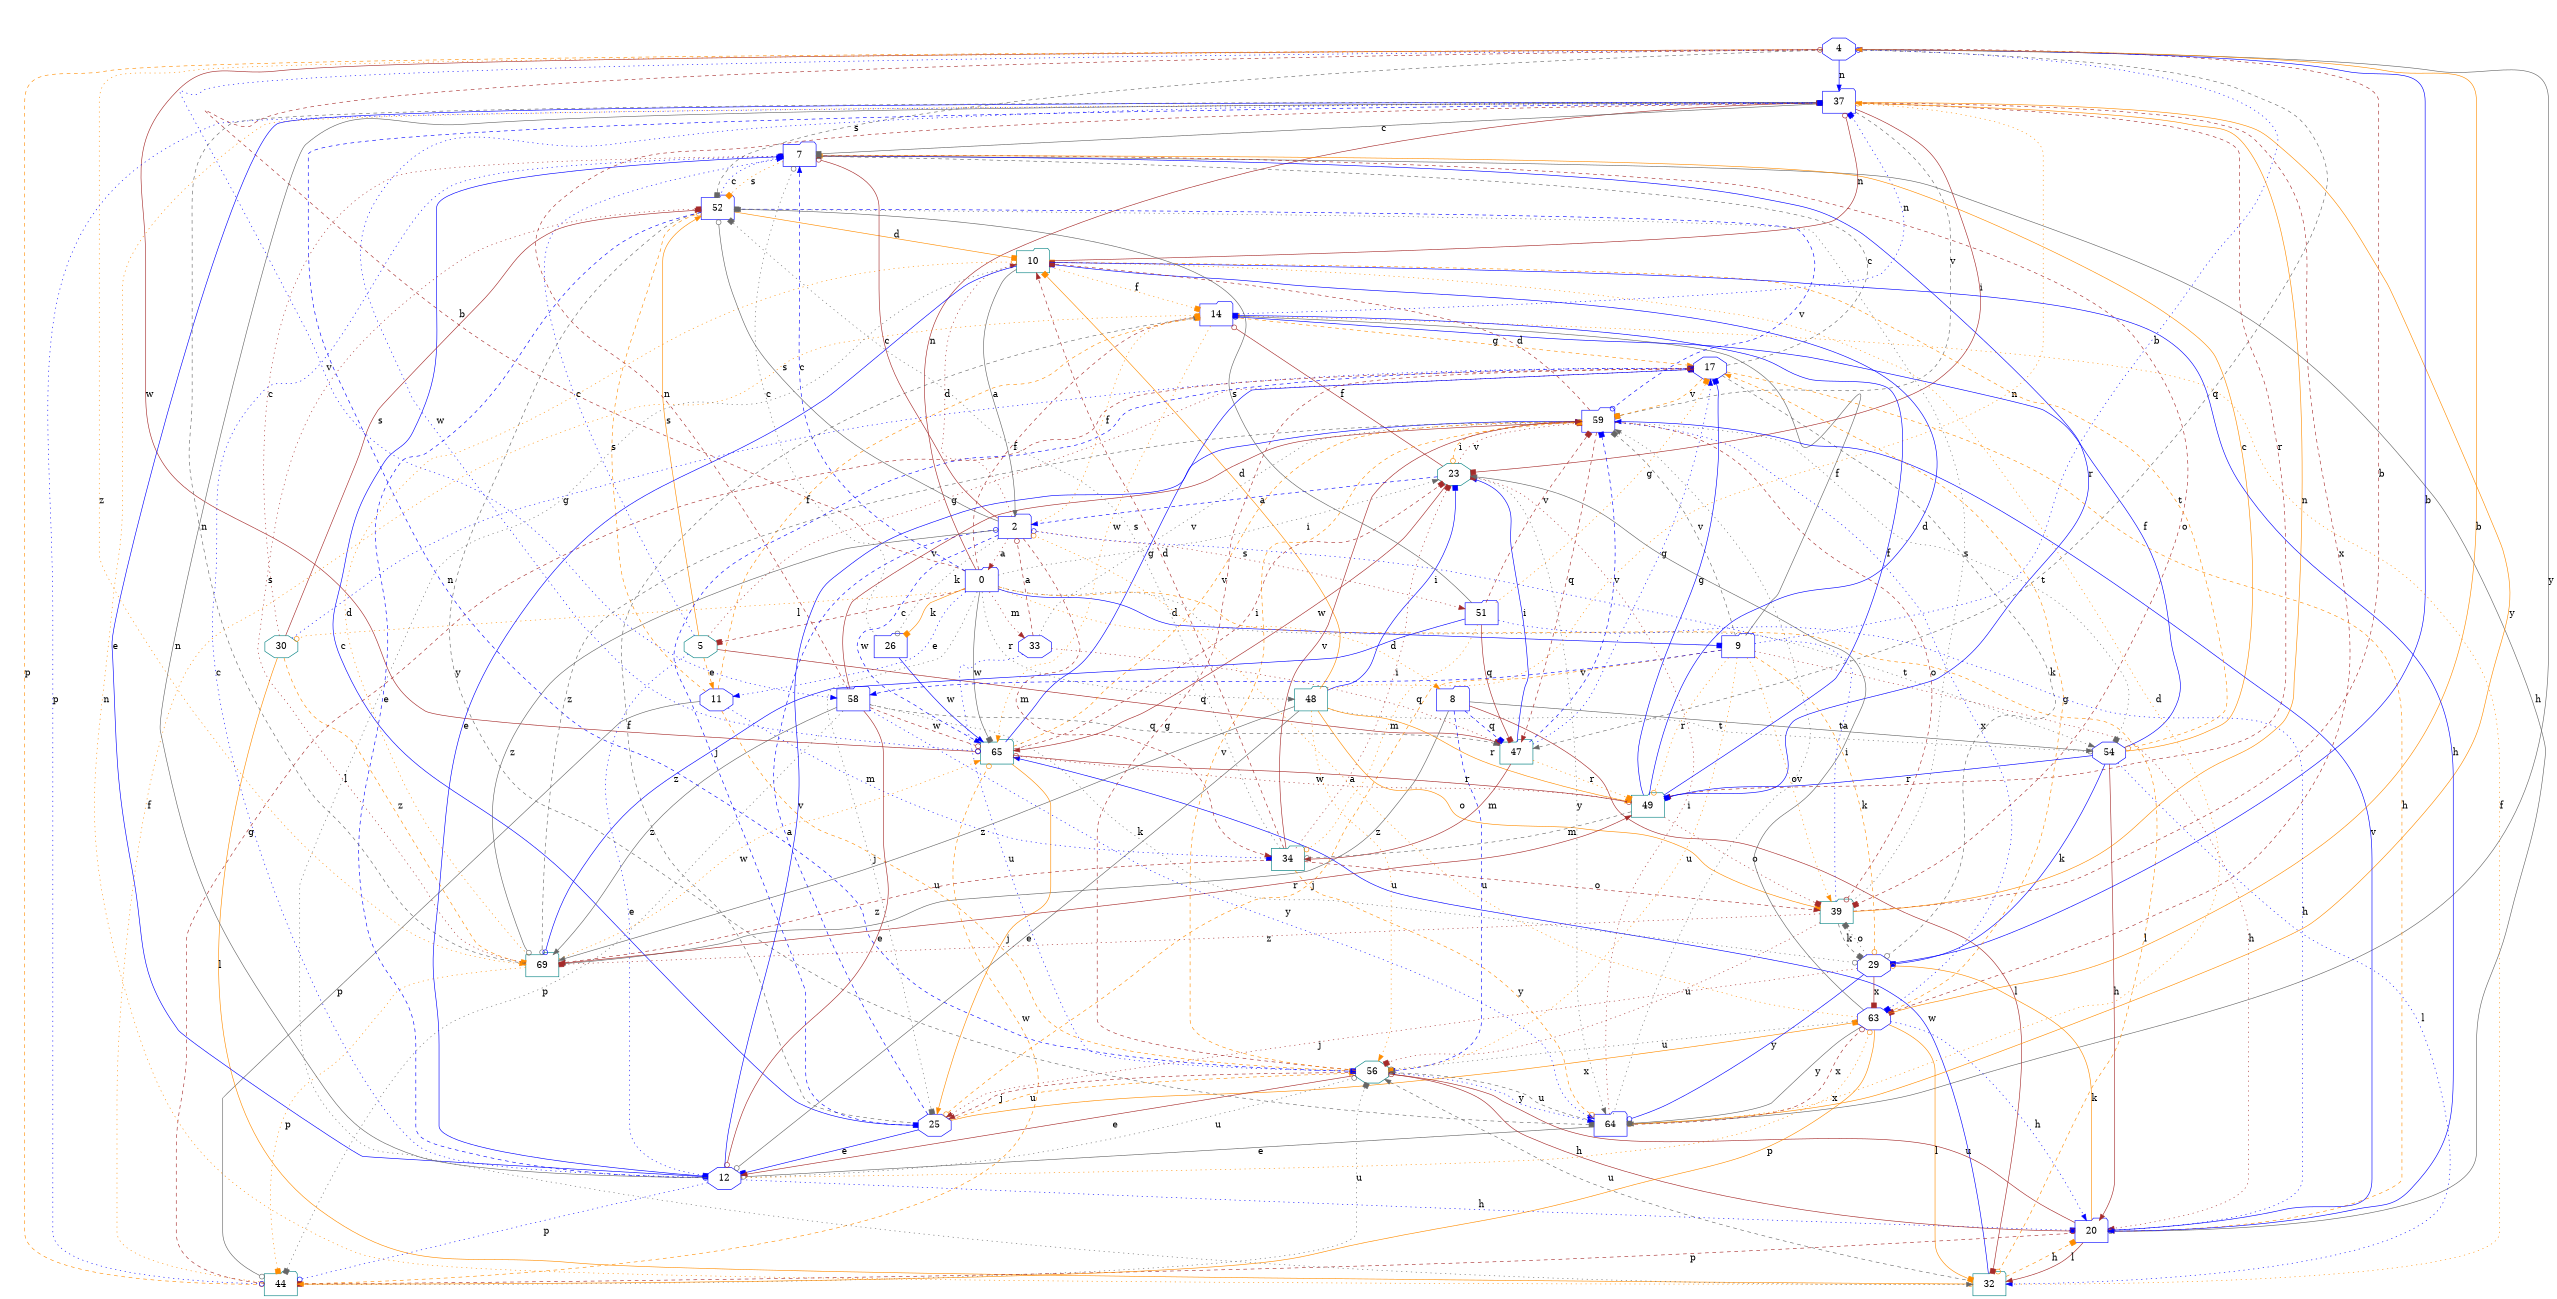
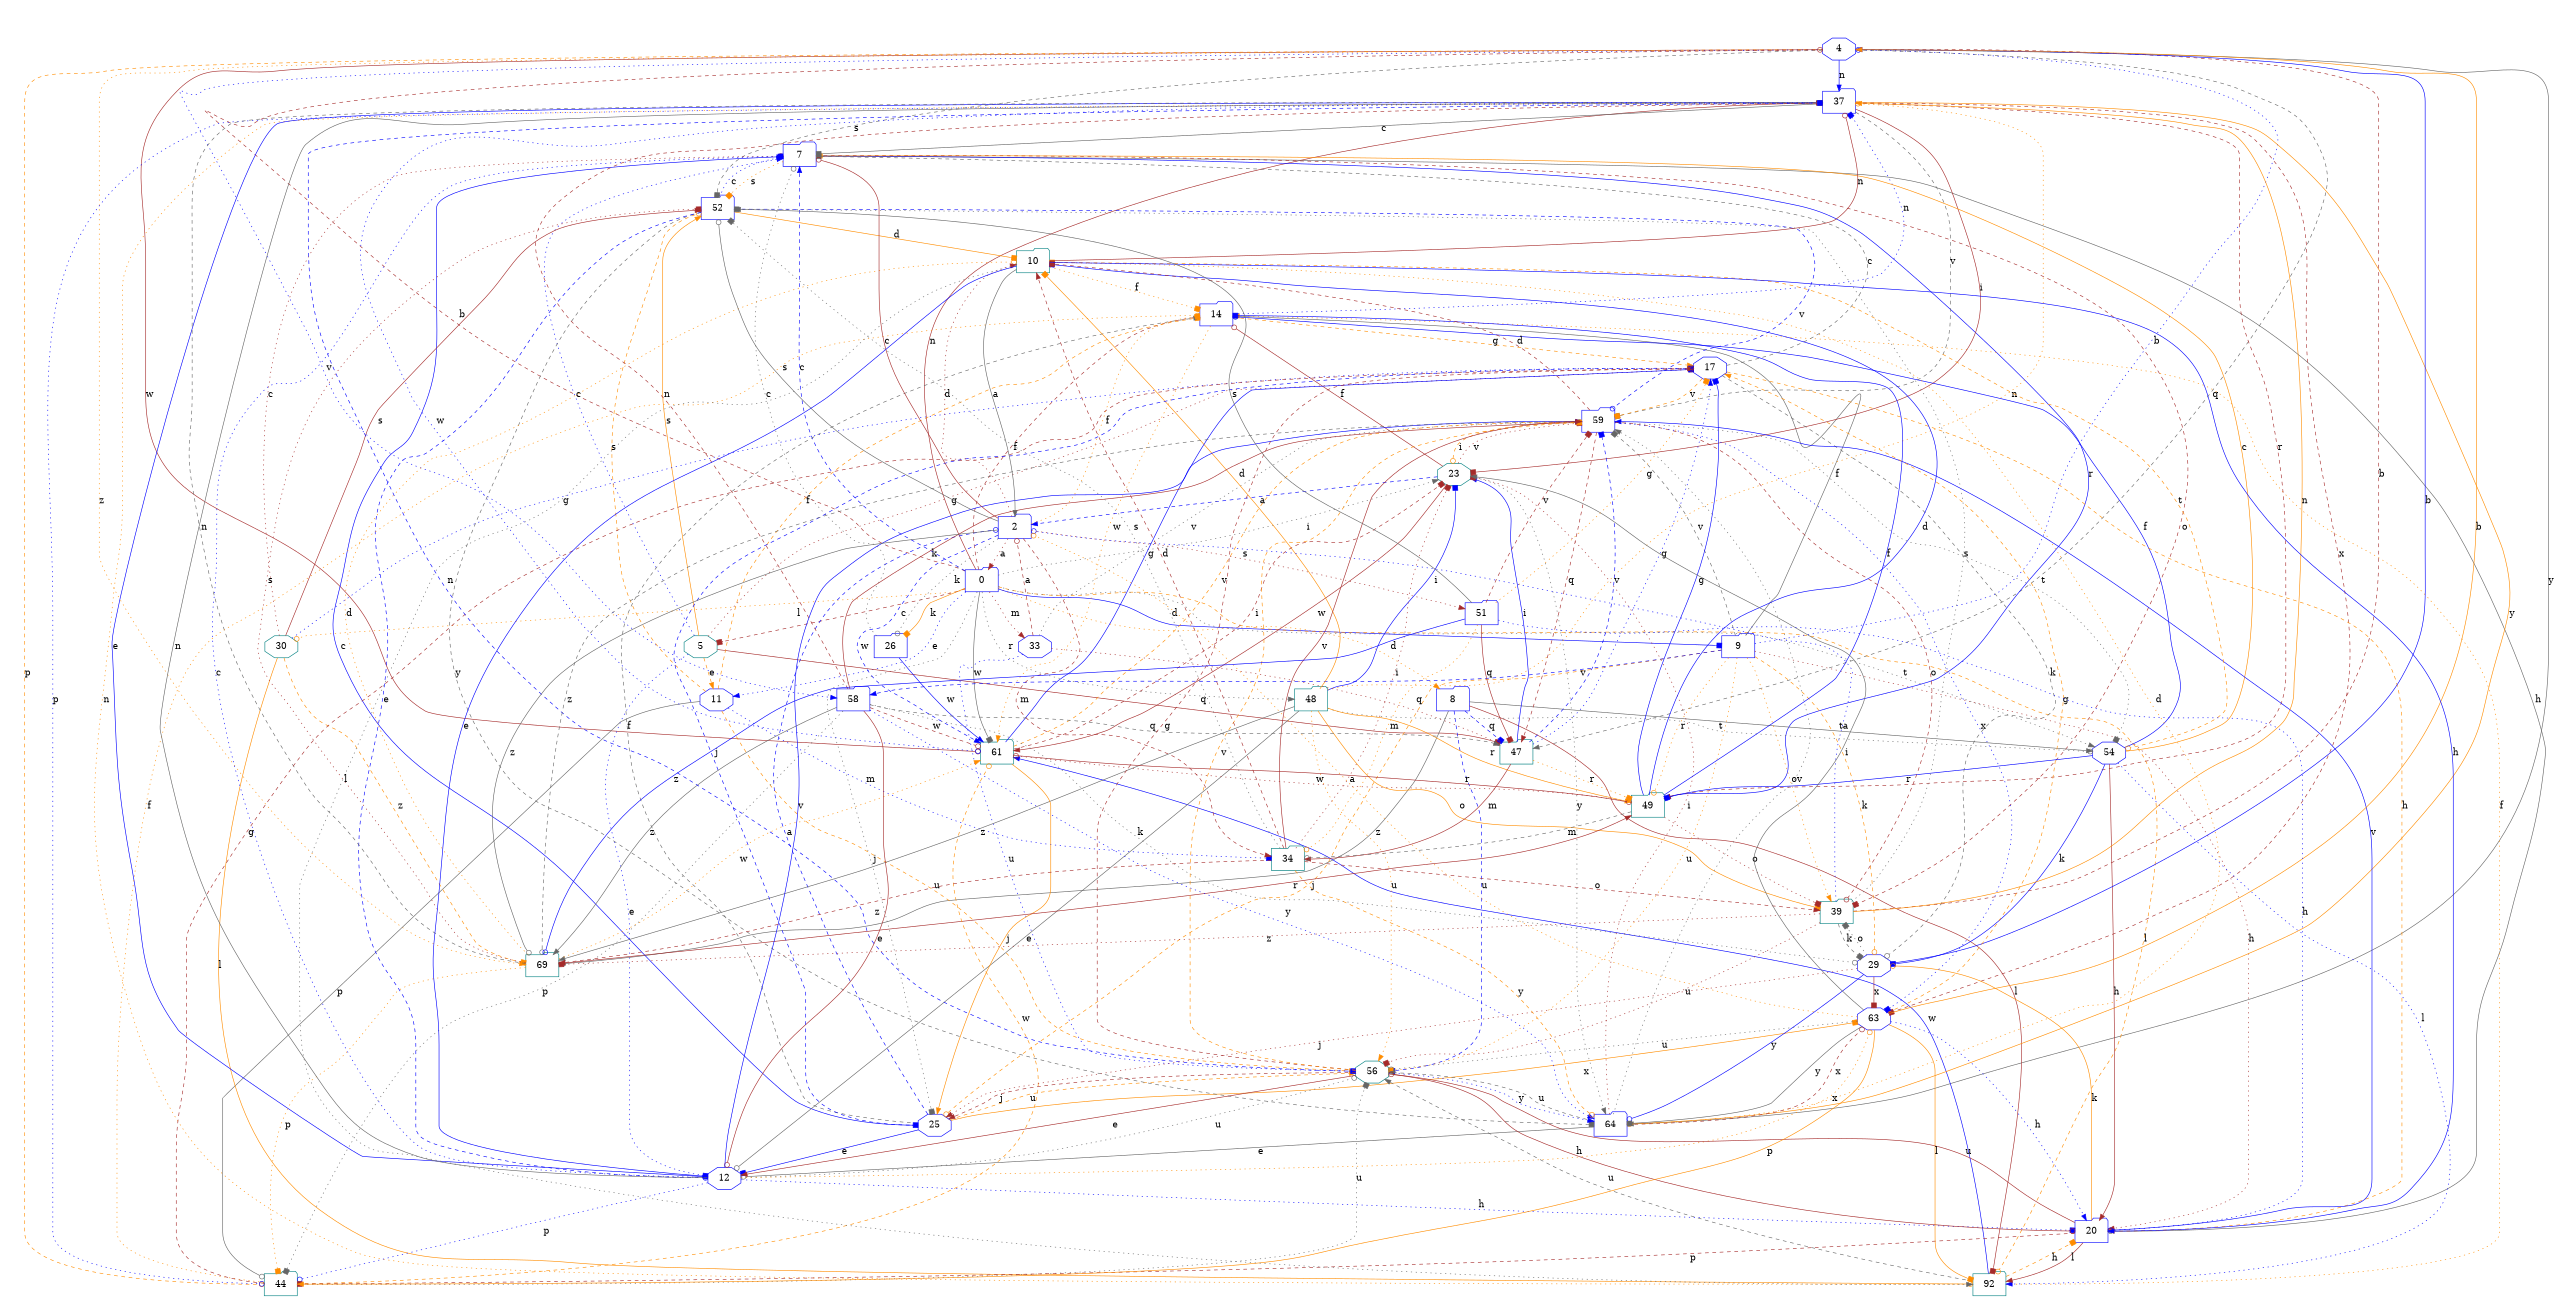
(934, 554) -> (934, 554)
(997, 753) -> (997, 753)
(1989, 1285) -> (1989, 1285)
